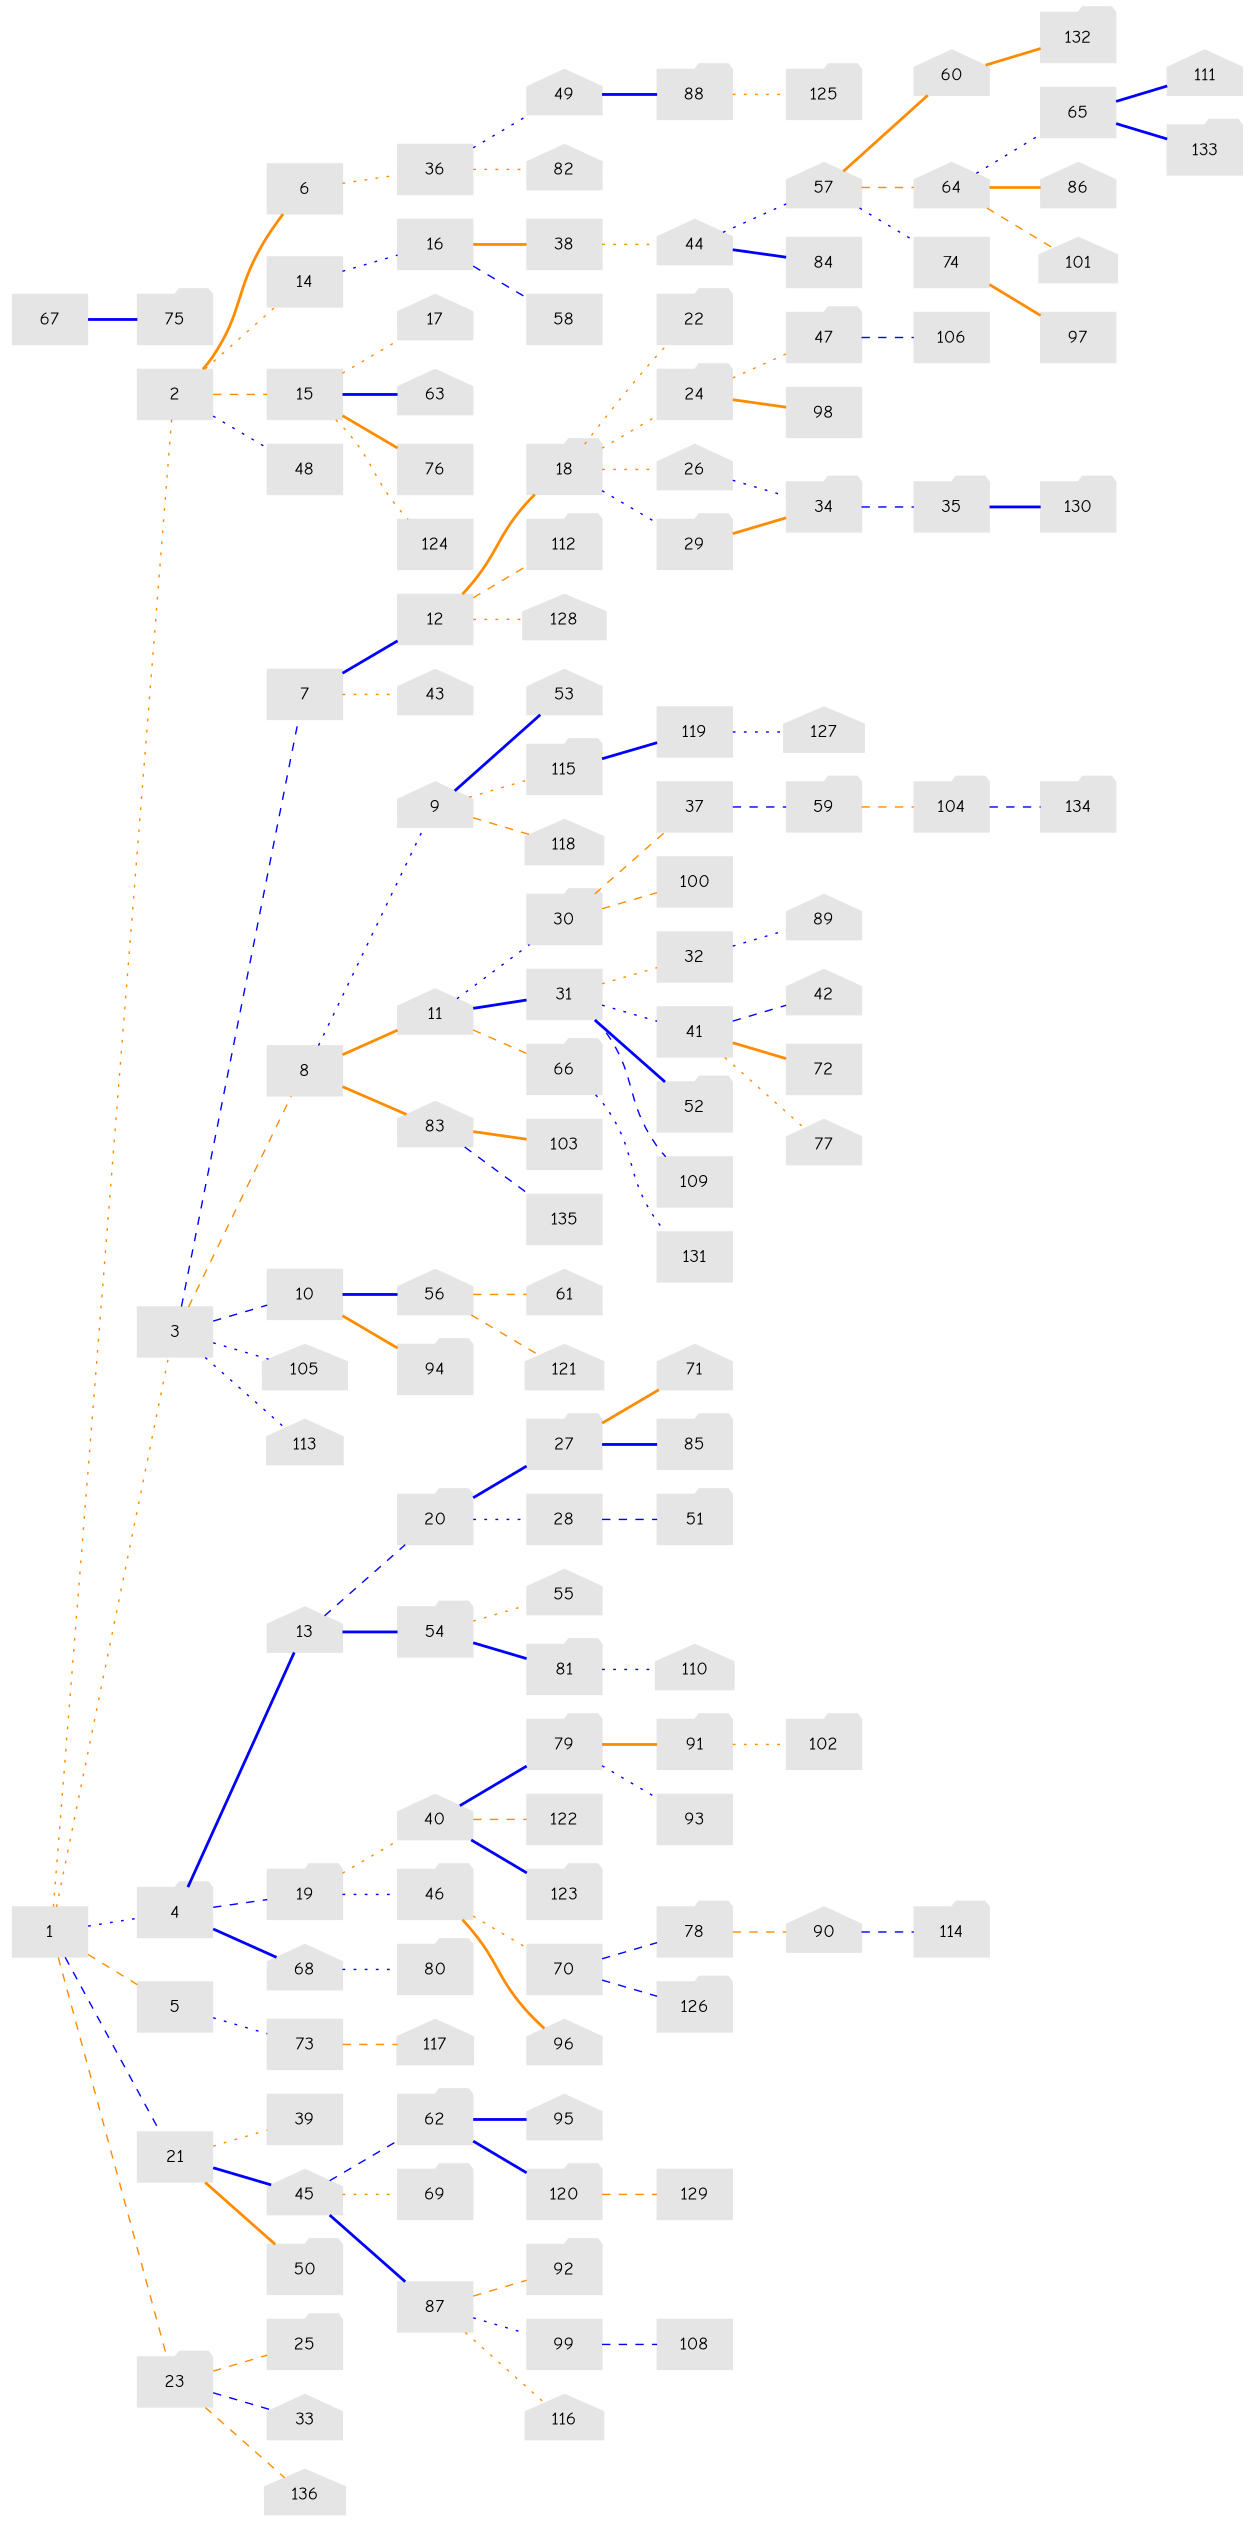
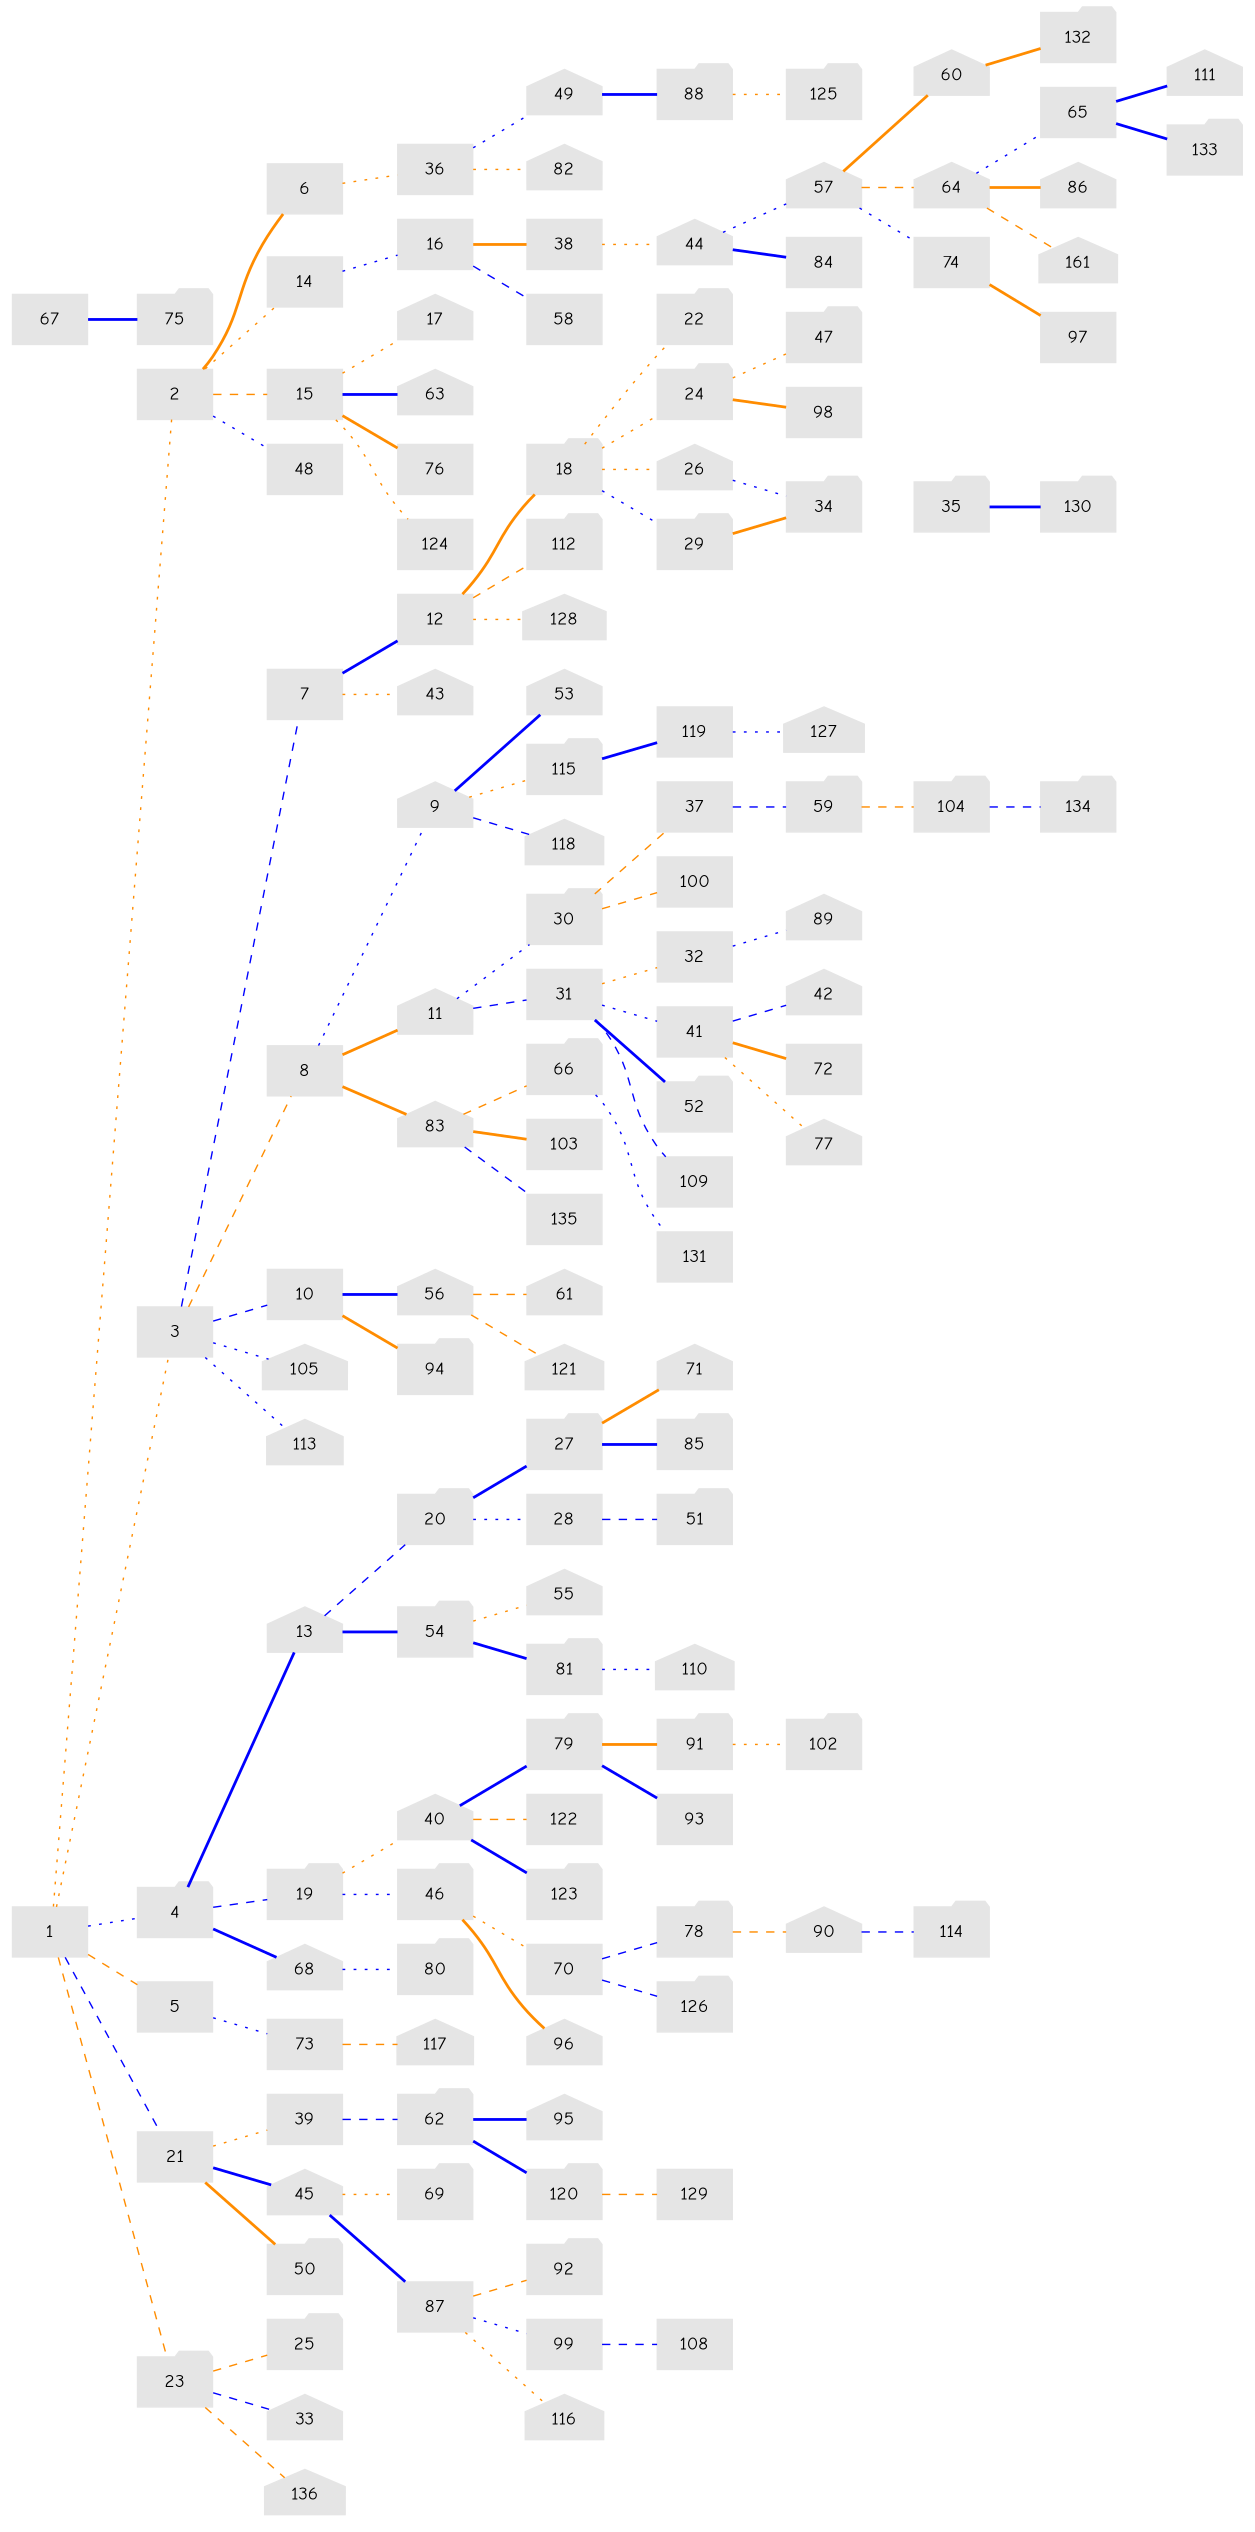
(1078, 262) -> (1078, 262)
(952, 338) -> none
(888, 507) -> none
(501, 826) -> (501, 826)
(500, 1004) -> (500, 1004)
(500, 1042) -> (495, 1100)
(630, 1782) -> (630, 1782)
(364, 2161) -> (370, 2119)
